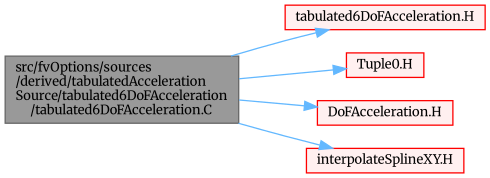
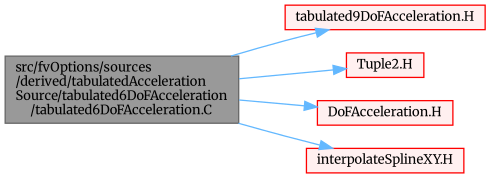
(385, 17) -> (385, 17)
(385, 65) -> (385, 65)
